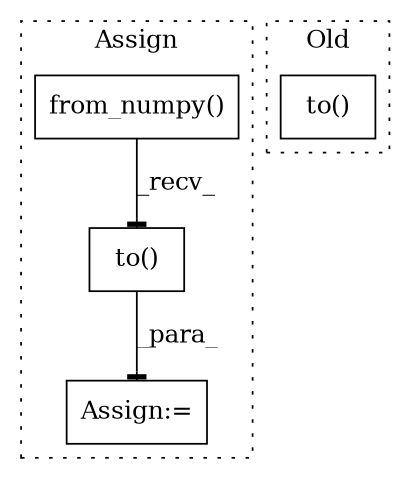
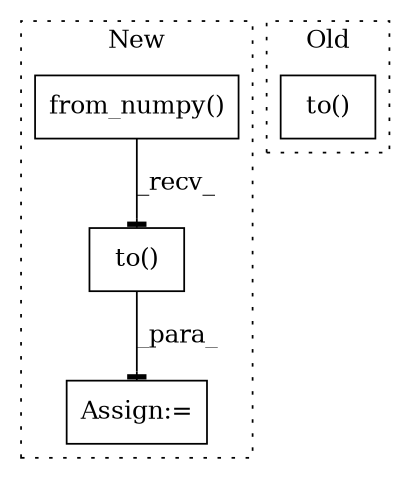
(137, 41) -> (137, 41)
